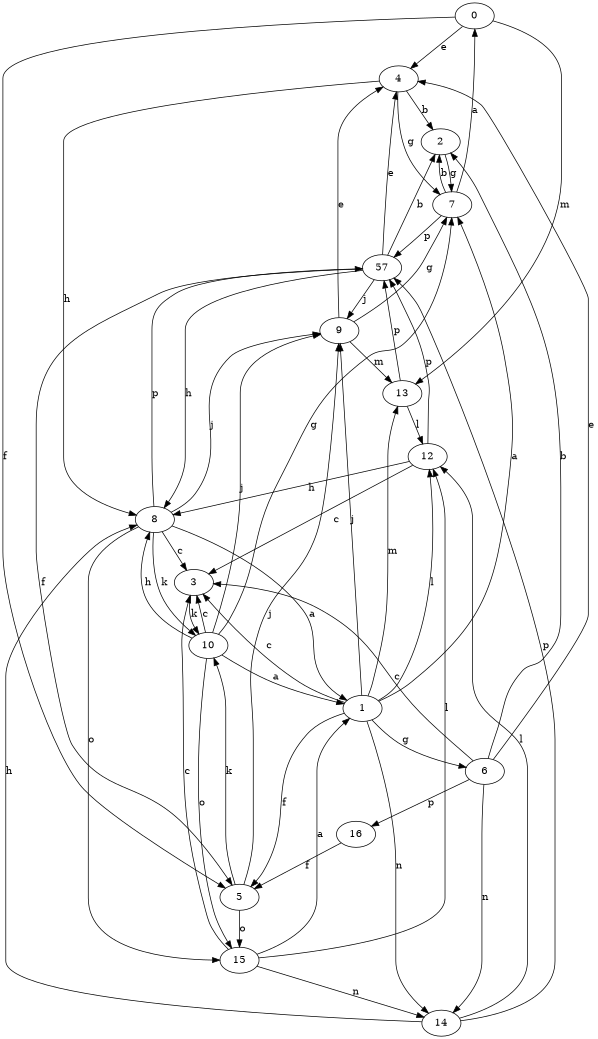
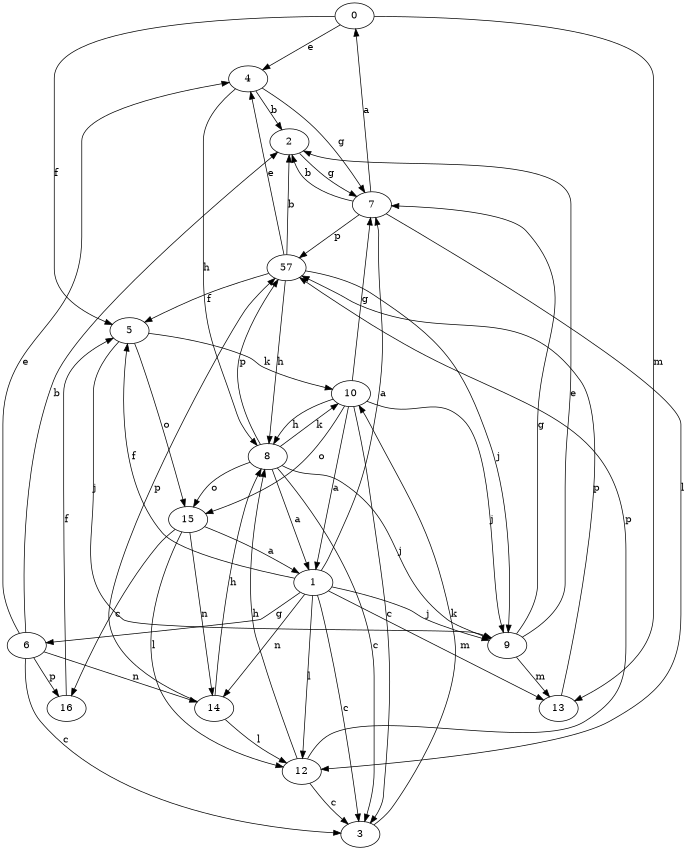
(338, 196) -> (571, 292)
(414, 422) -> (681, 549)
(184, 780) -> (117, 604)
